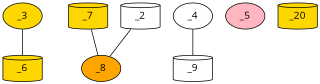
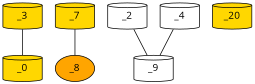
(23, 16) -> (23, 16)
(193, 16) -> (180, 16)
(245, 16) -> none
(120, 43) -> (140, 42)
(23, 68) -> (23, 68)
